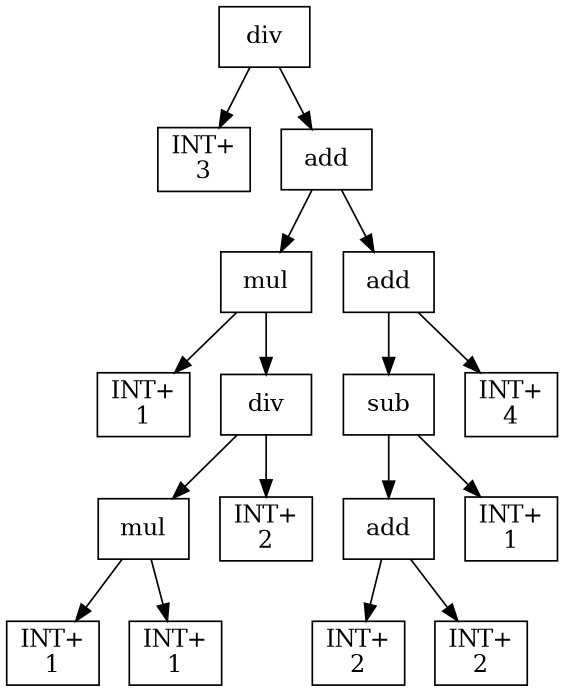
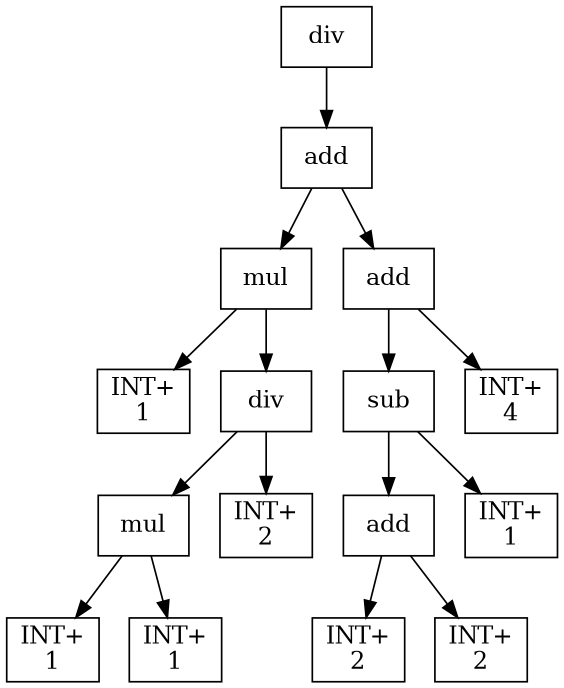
(204, 160) -> none
